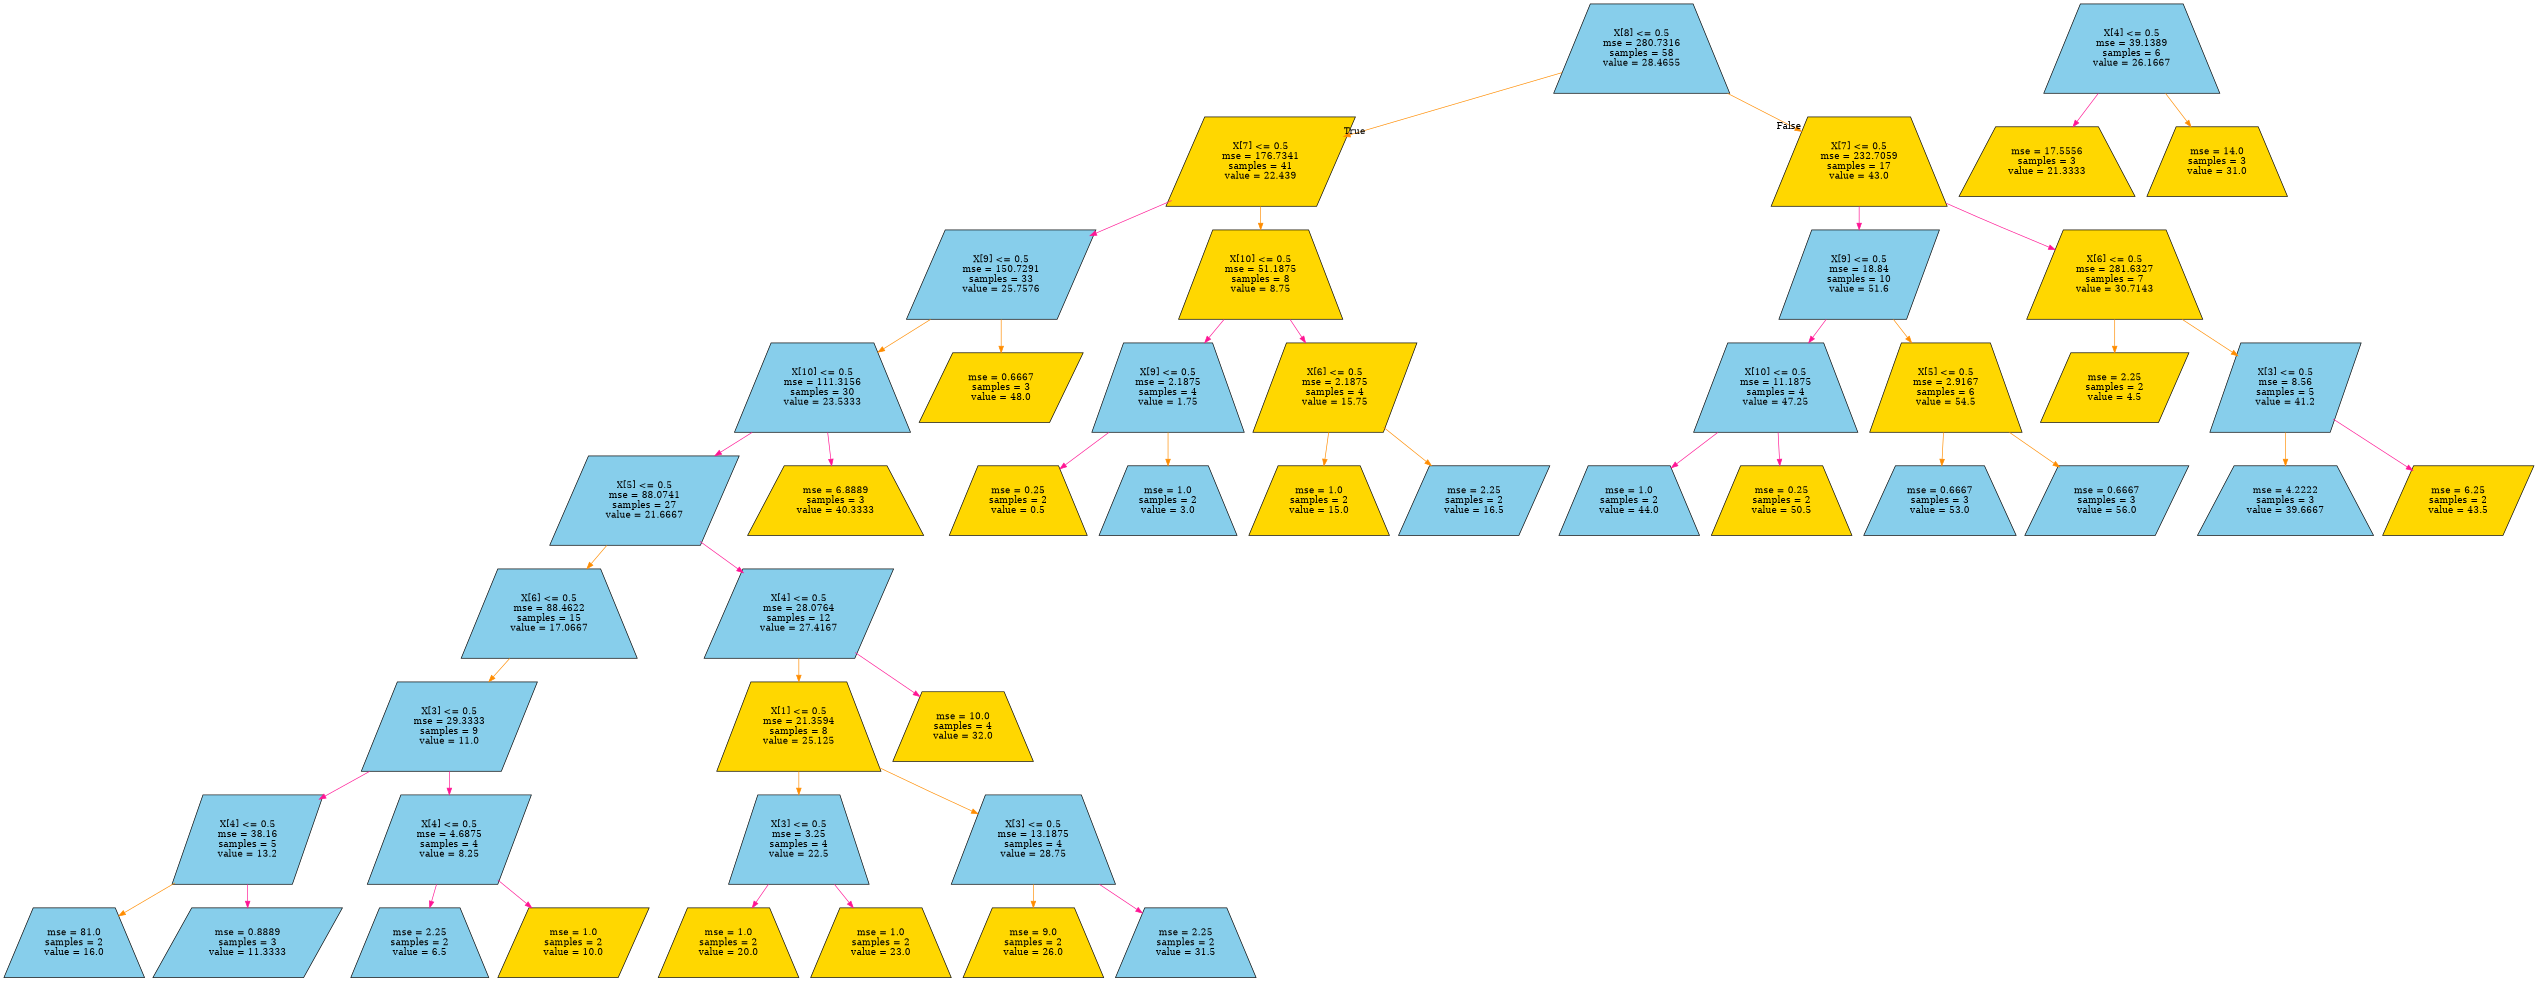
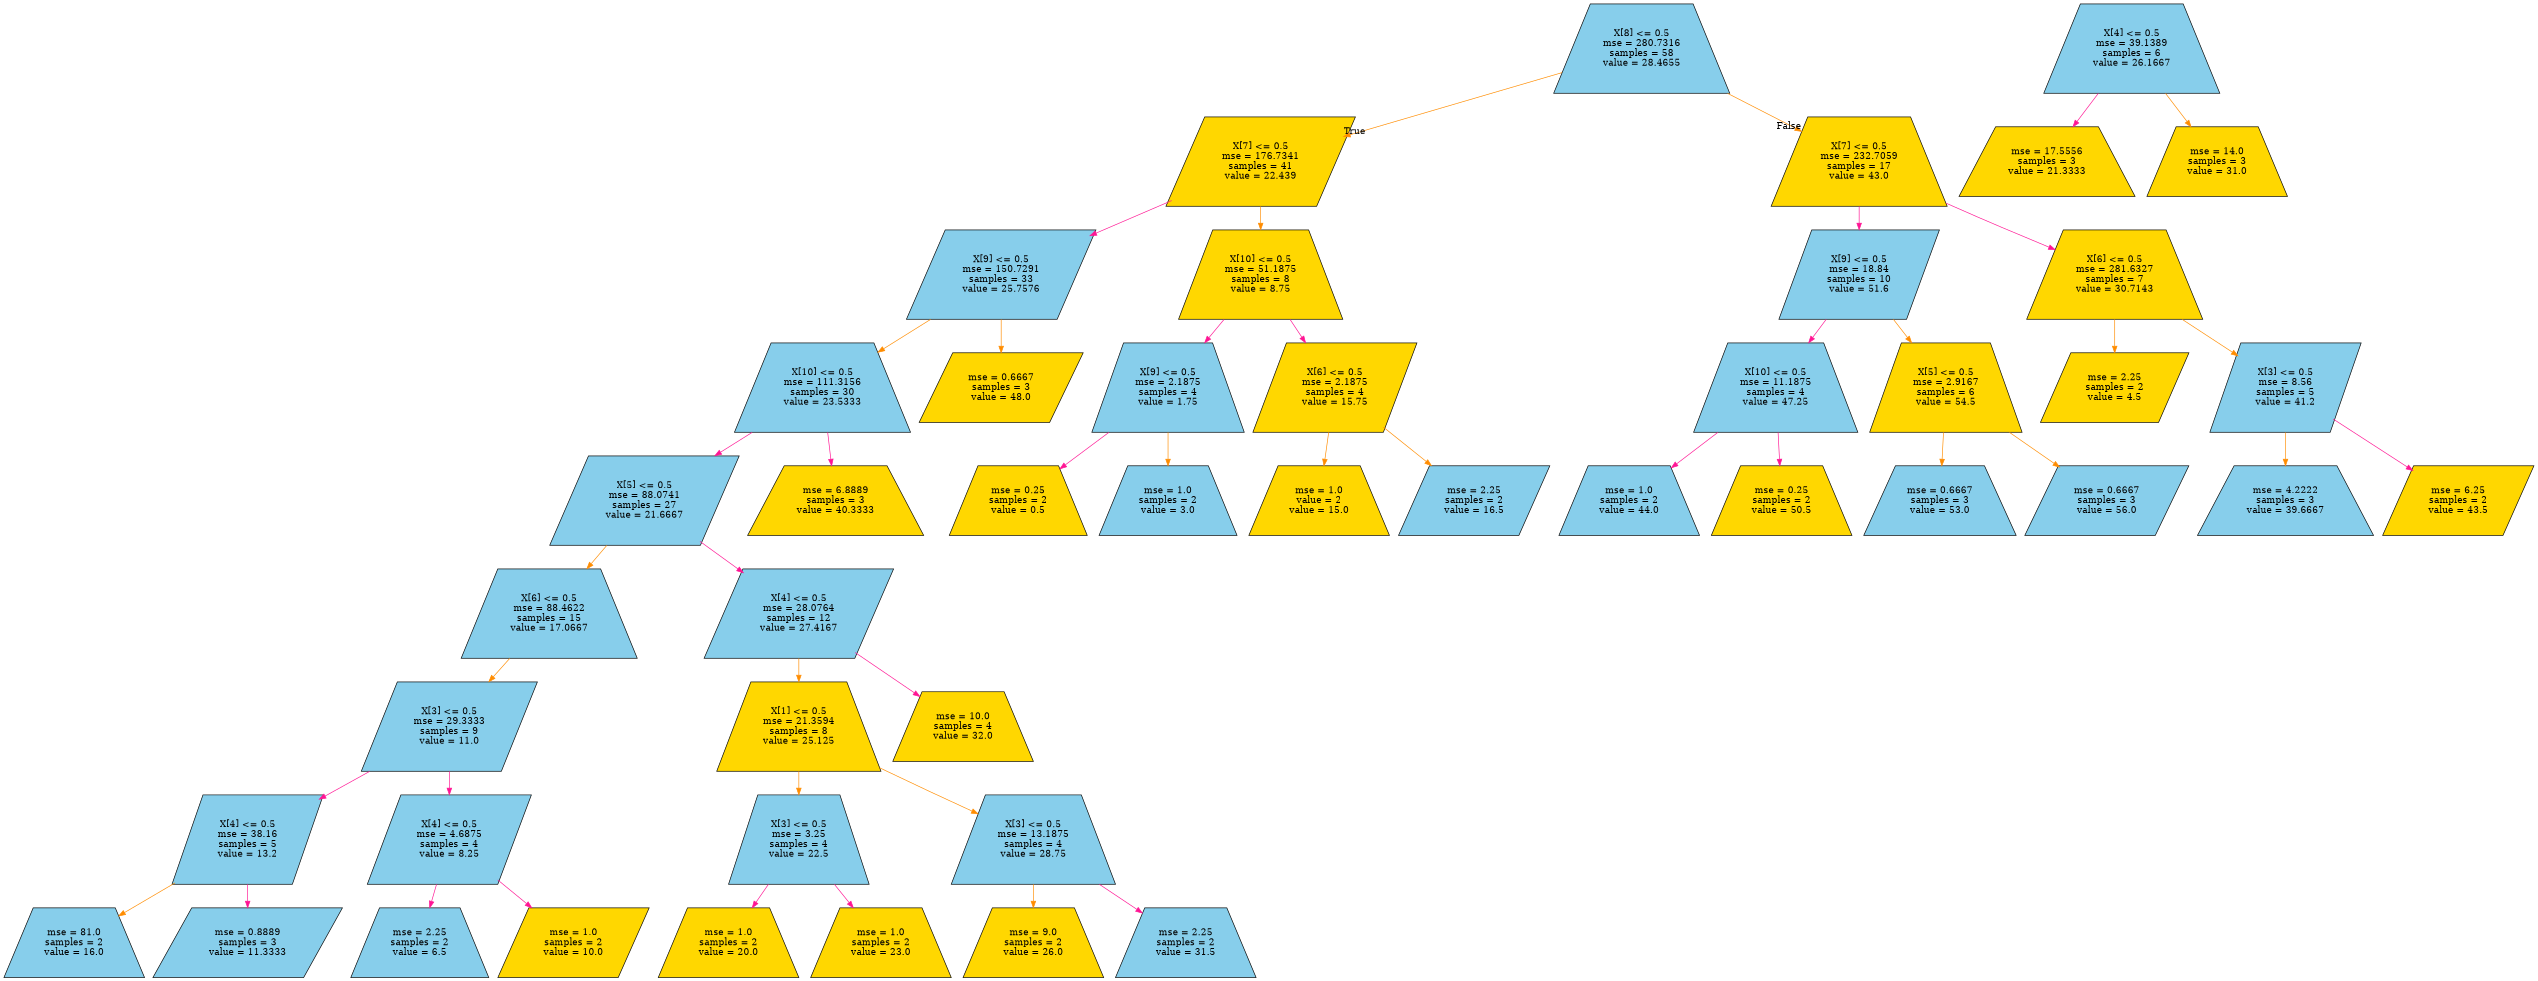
(1319, 501) -> (1319, 501)
